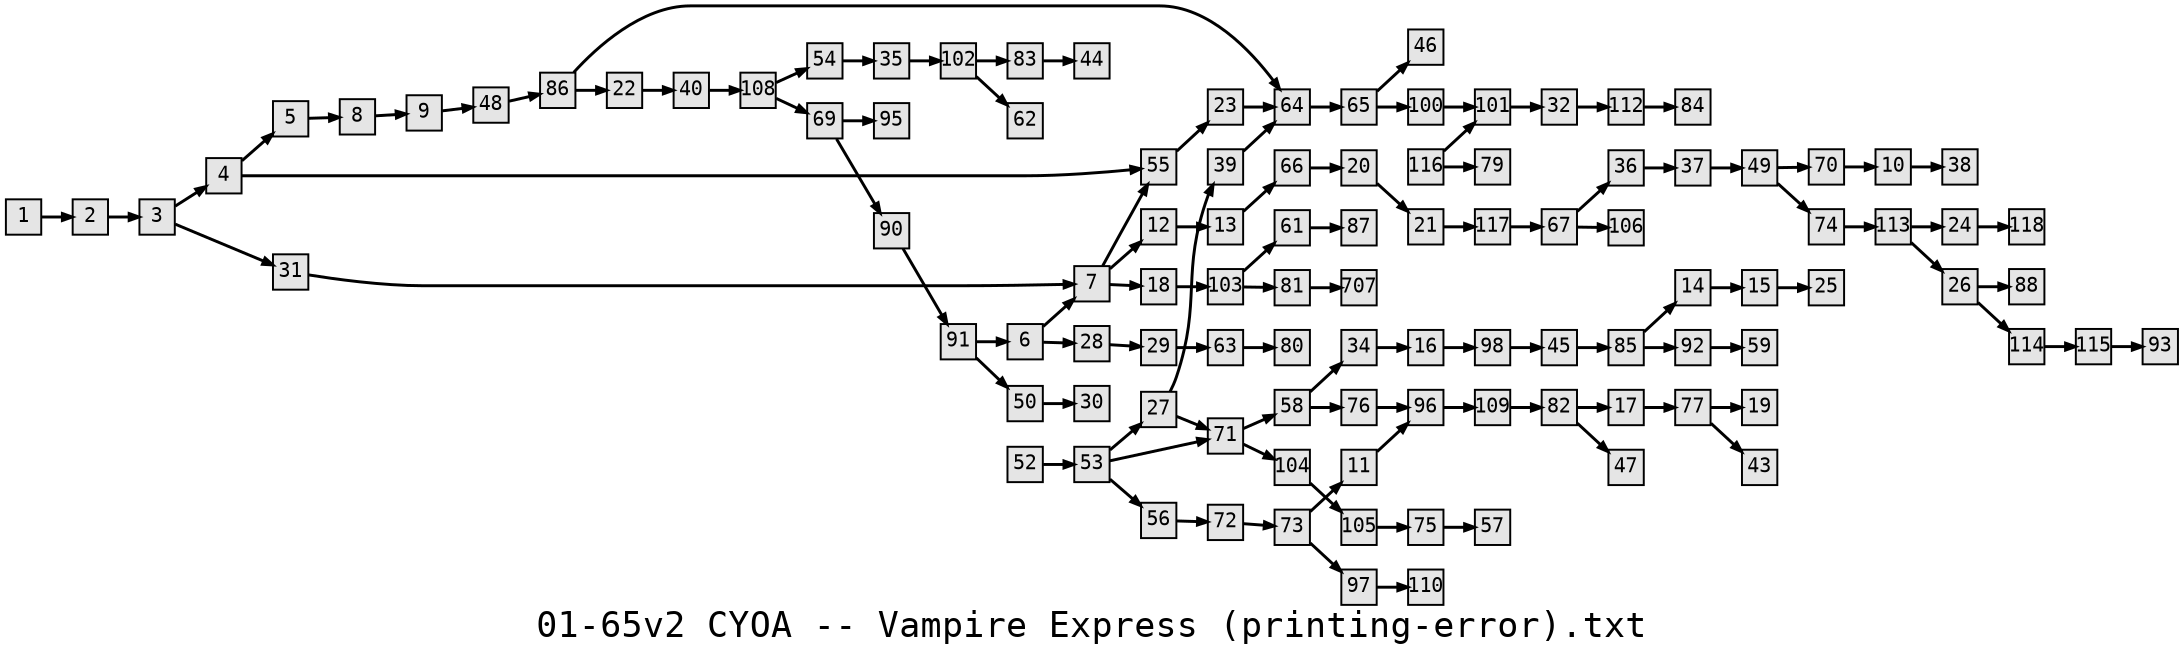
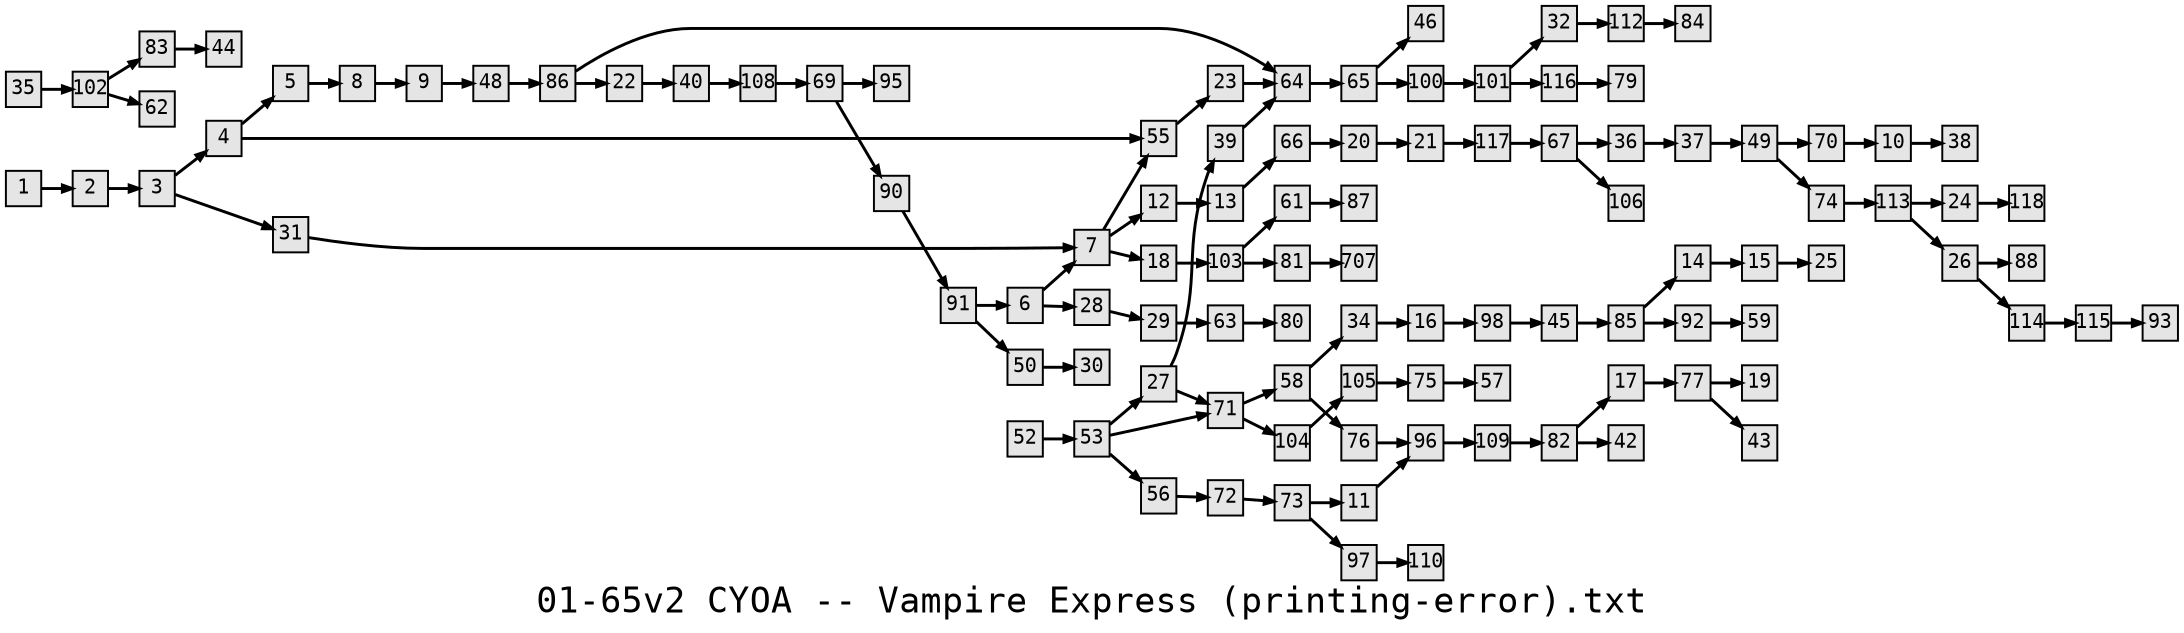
(825, 61) -> none
(1455, 140) -> (1521, 83)
(1626, 467) -> (1626, 443)
